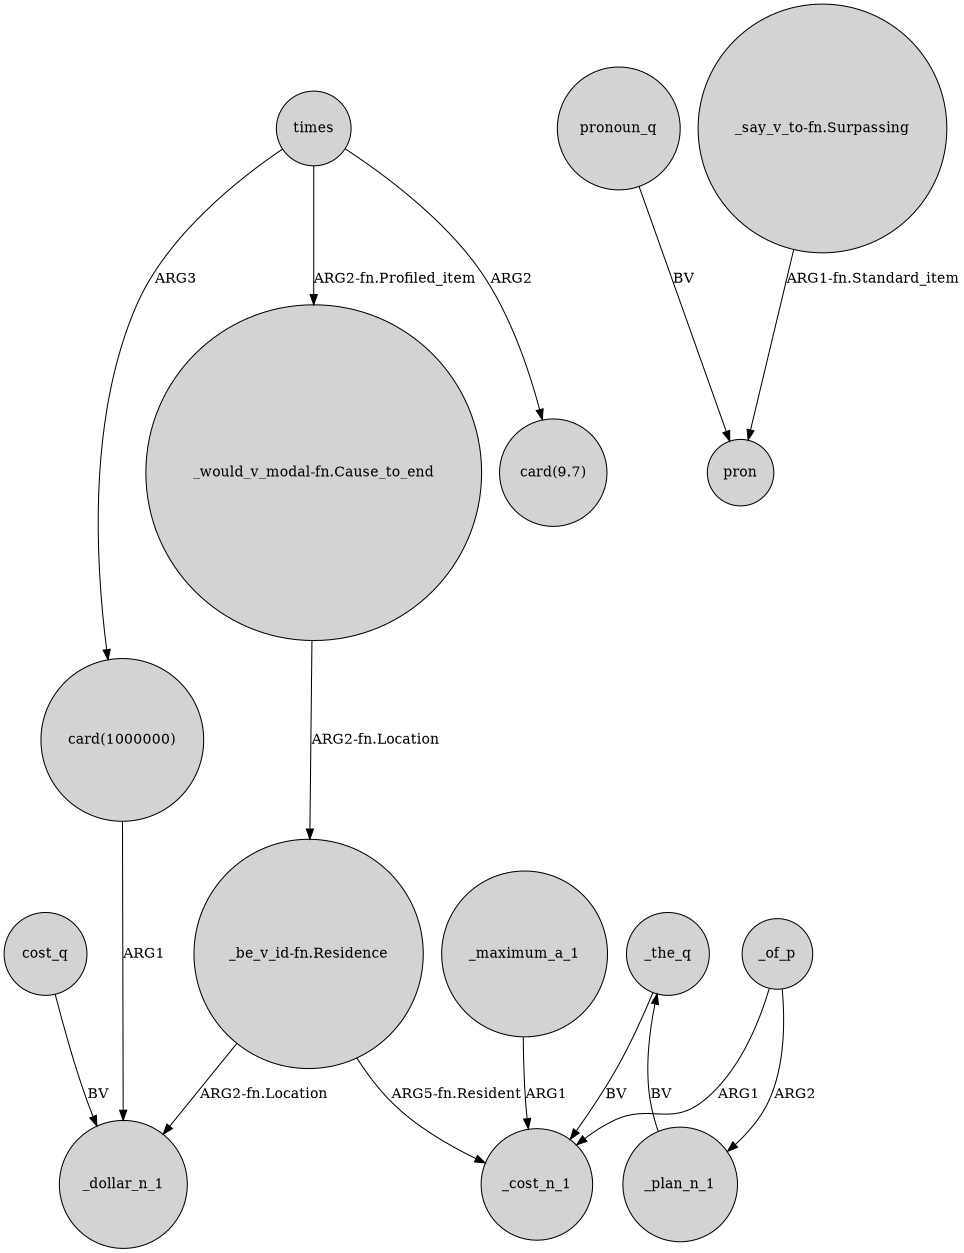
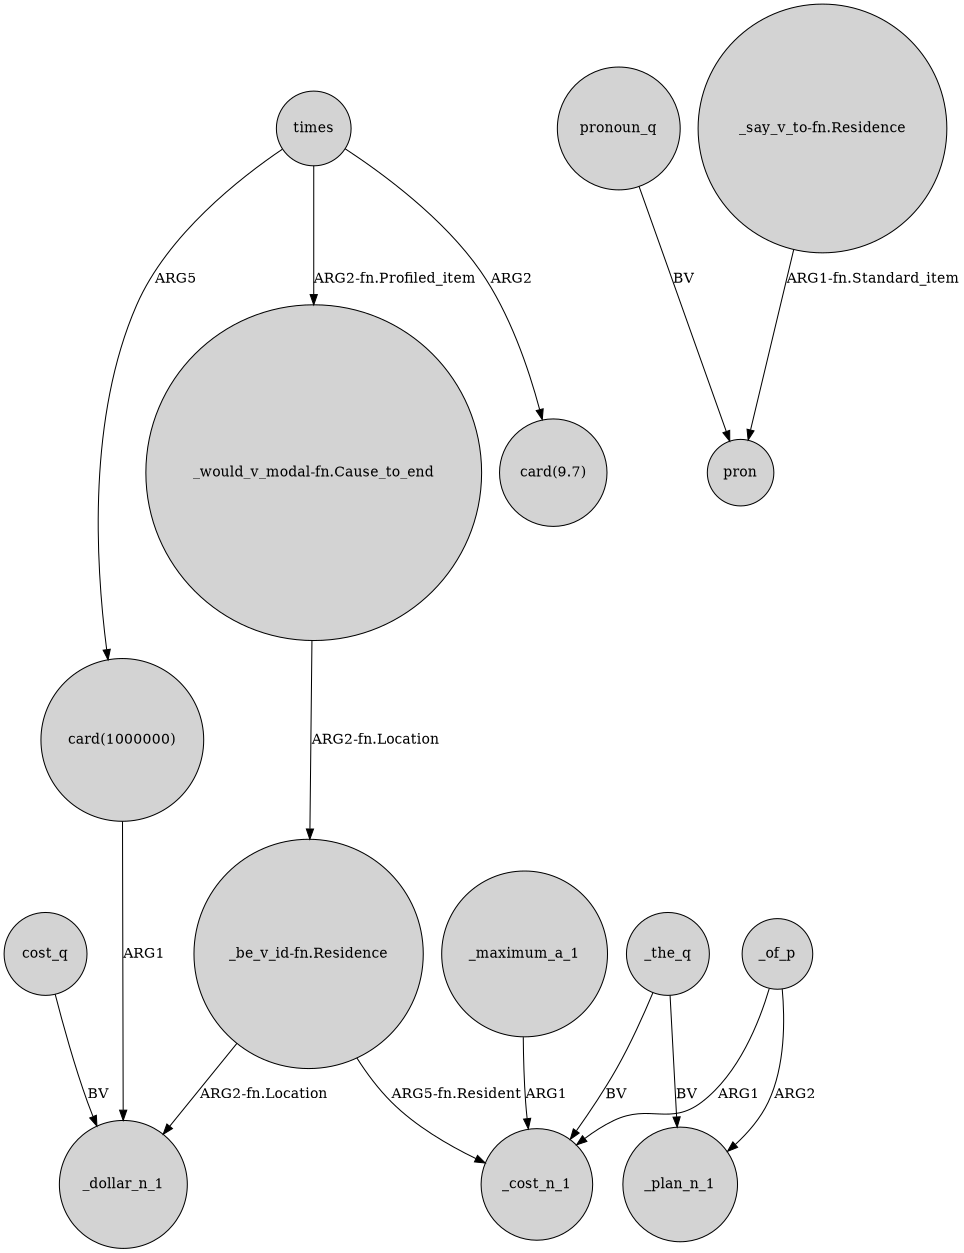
(822, 128) -> (822, 128)
(176, 279) -> (176, 279)
(648, 1068) -> (673, 1056)
